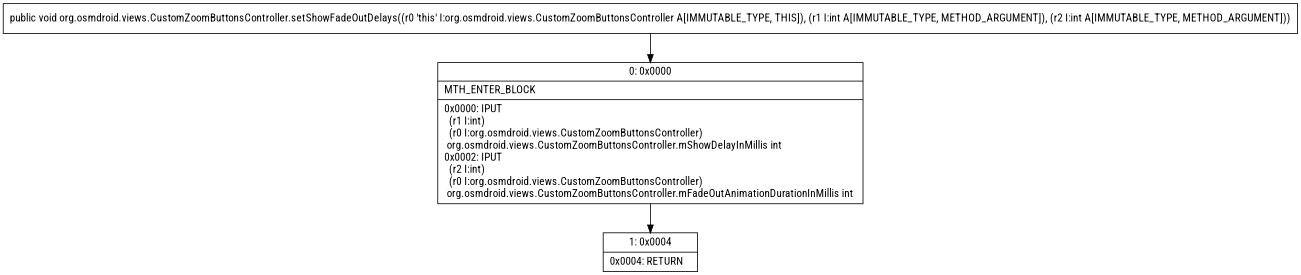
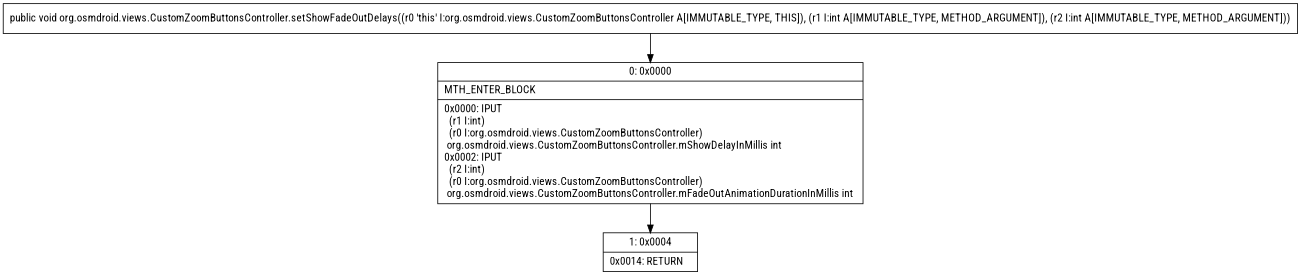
(650, 261) -> (650, 261)
